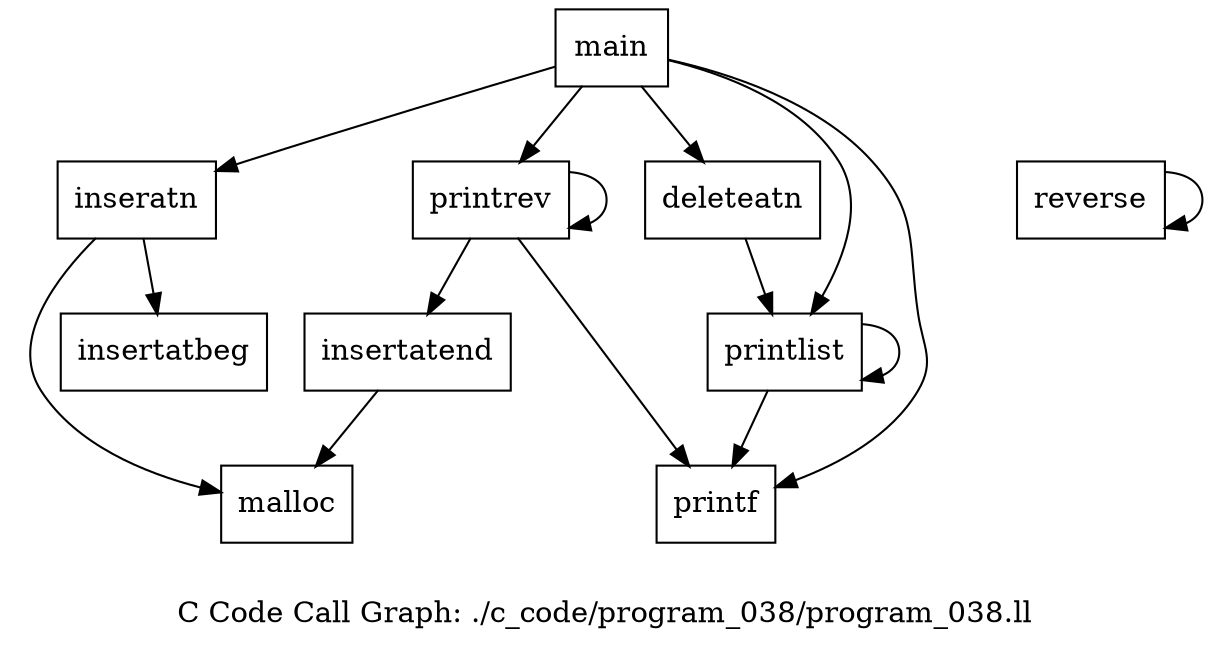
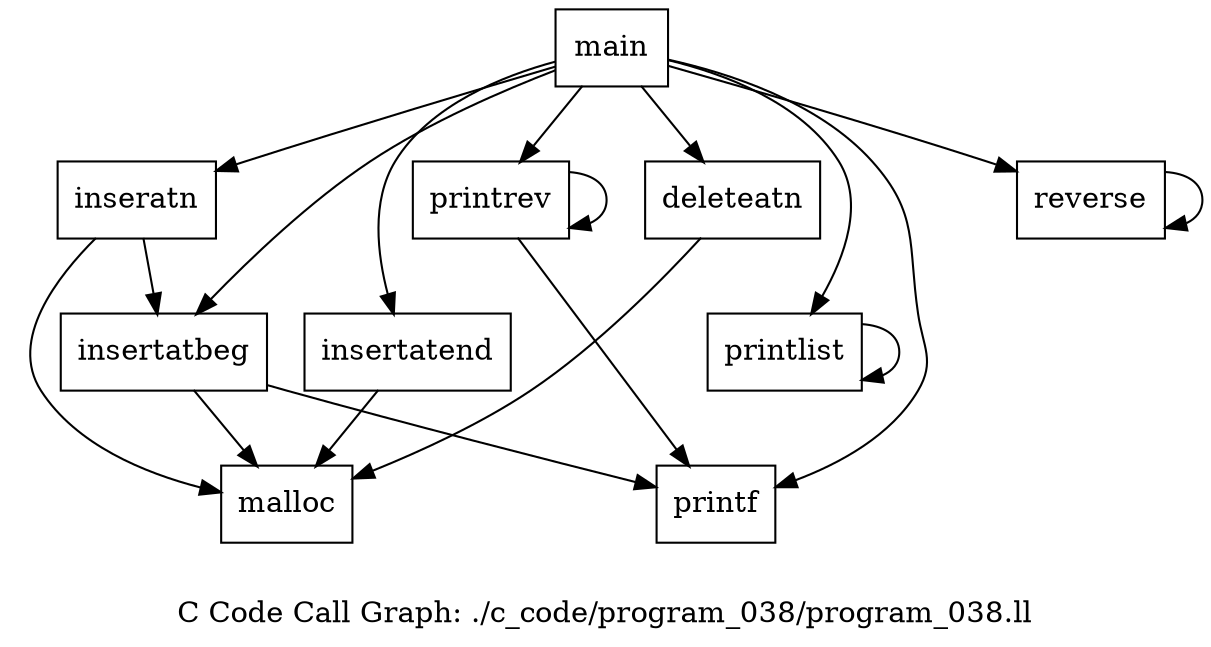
none -> (841, 116)
none -> (369, 163)
(755, 266) -> (552, 375)
(454, 267) -> (393, 166)
(755, 419) -> (432, 430)
none -> (219, 420)
